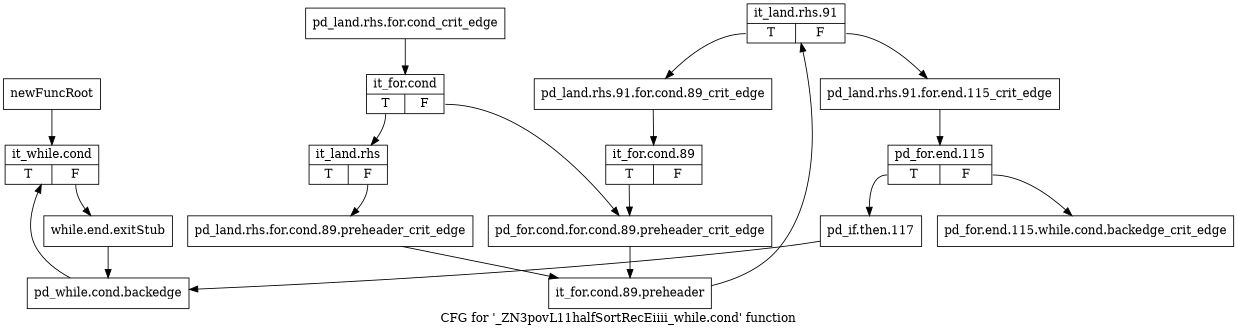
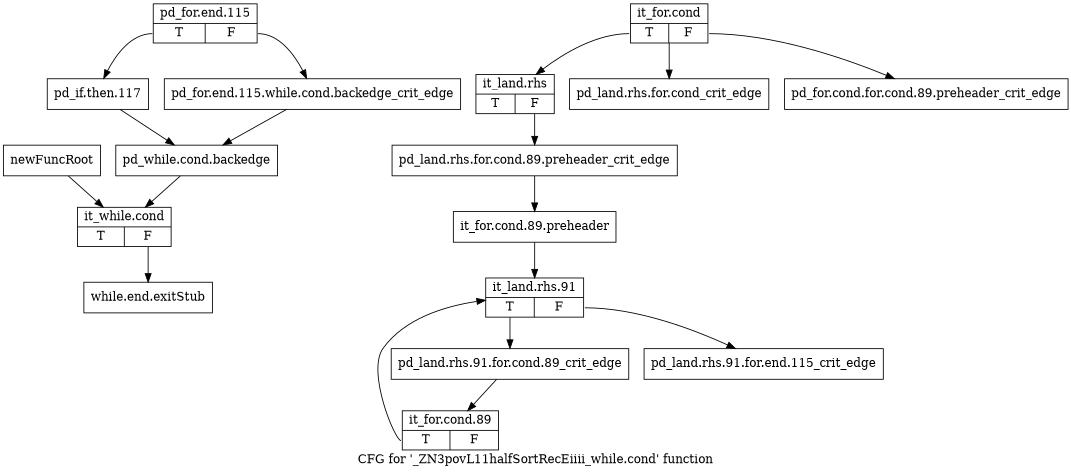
(405, 52) -> (669, 57)
(940, 123) -> none
(629, 196) -> (386, 345)
(630, 256) -> none
(108, 258) -> (259, 125)
